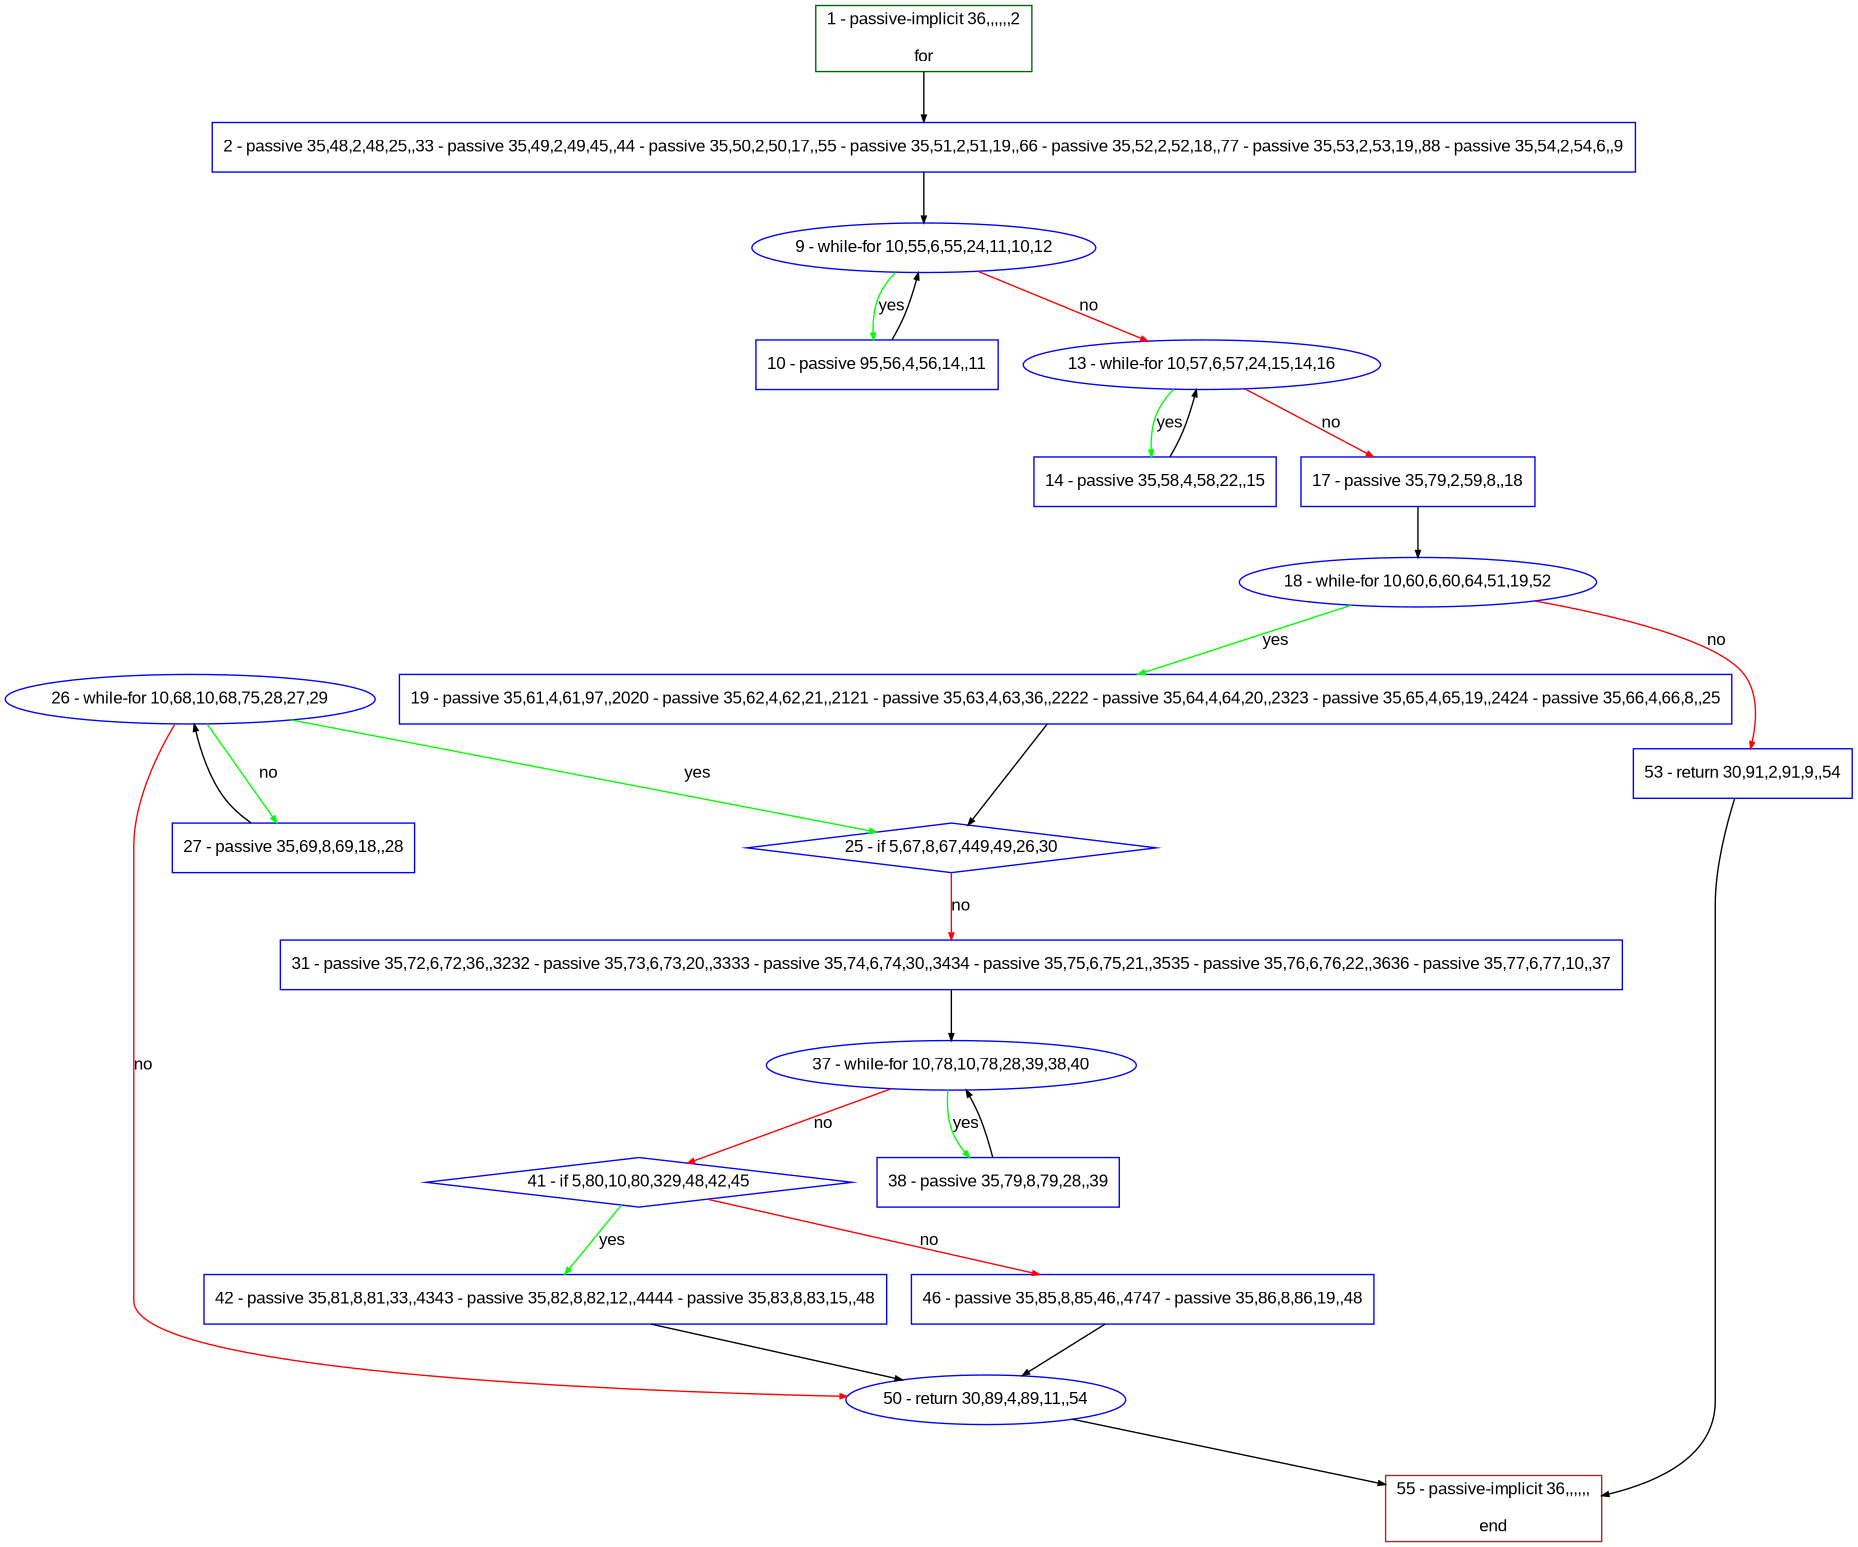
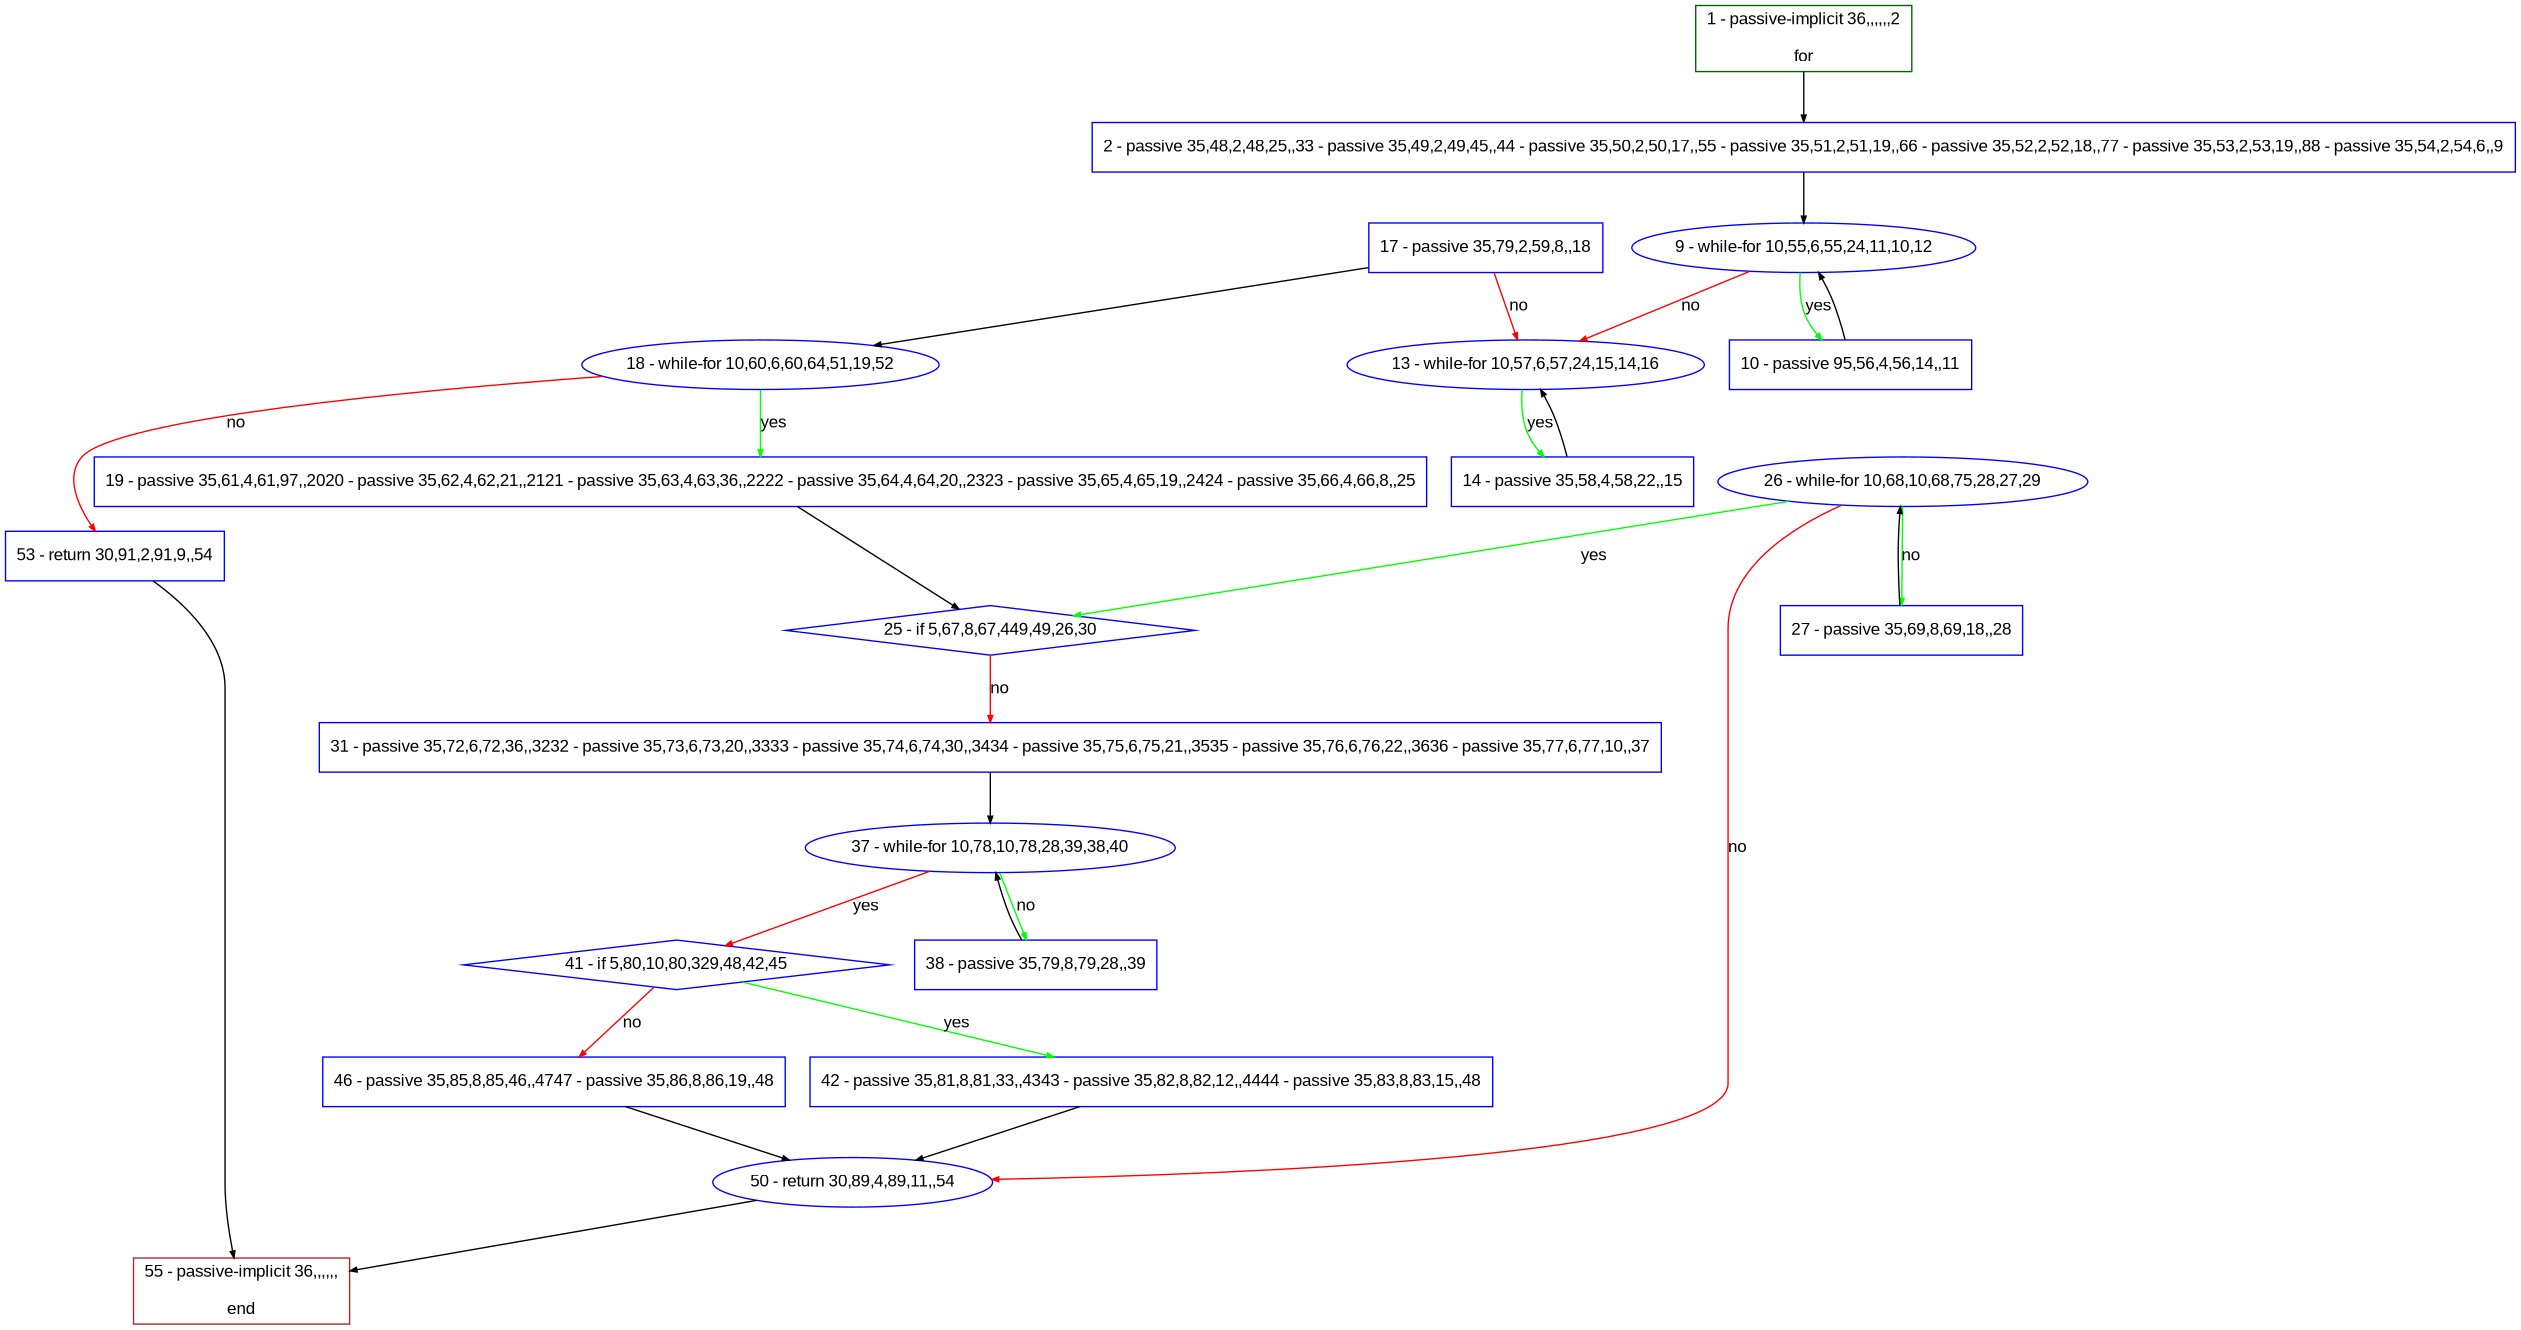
(1306, 421) -> (1505, 303)
(823, 1124) -> (866, 906)
(966, 1124) -> (1026, 906)
